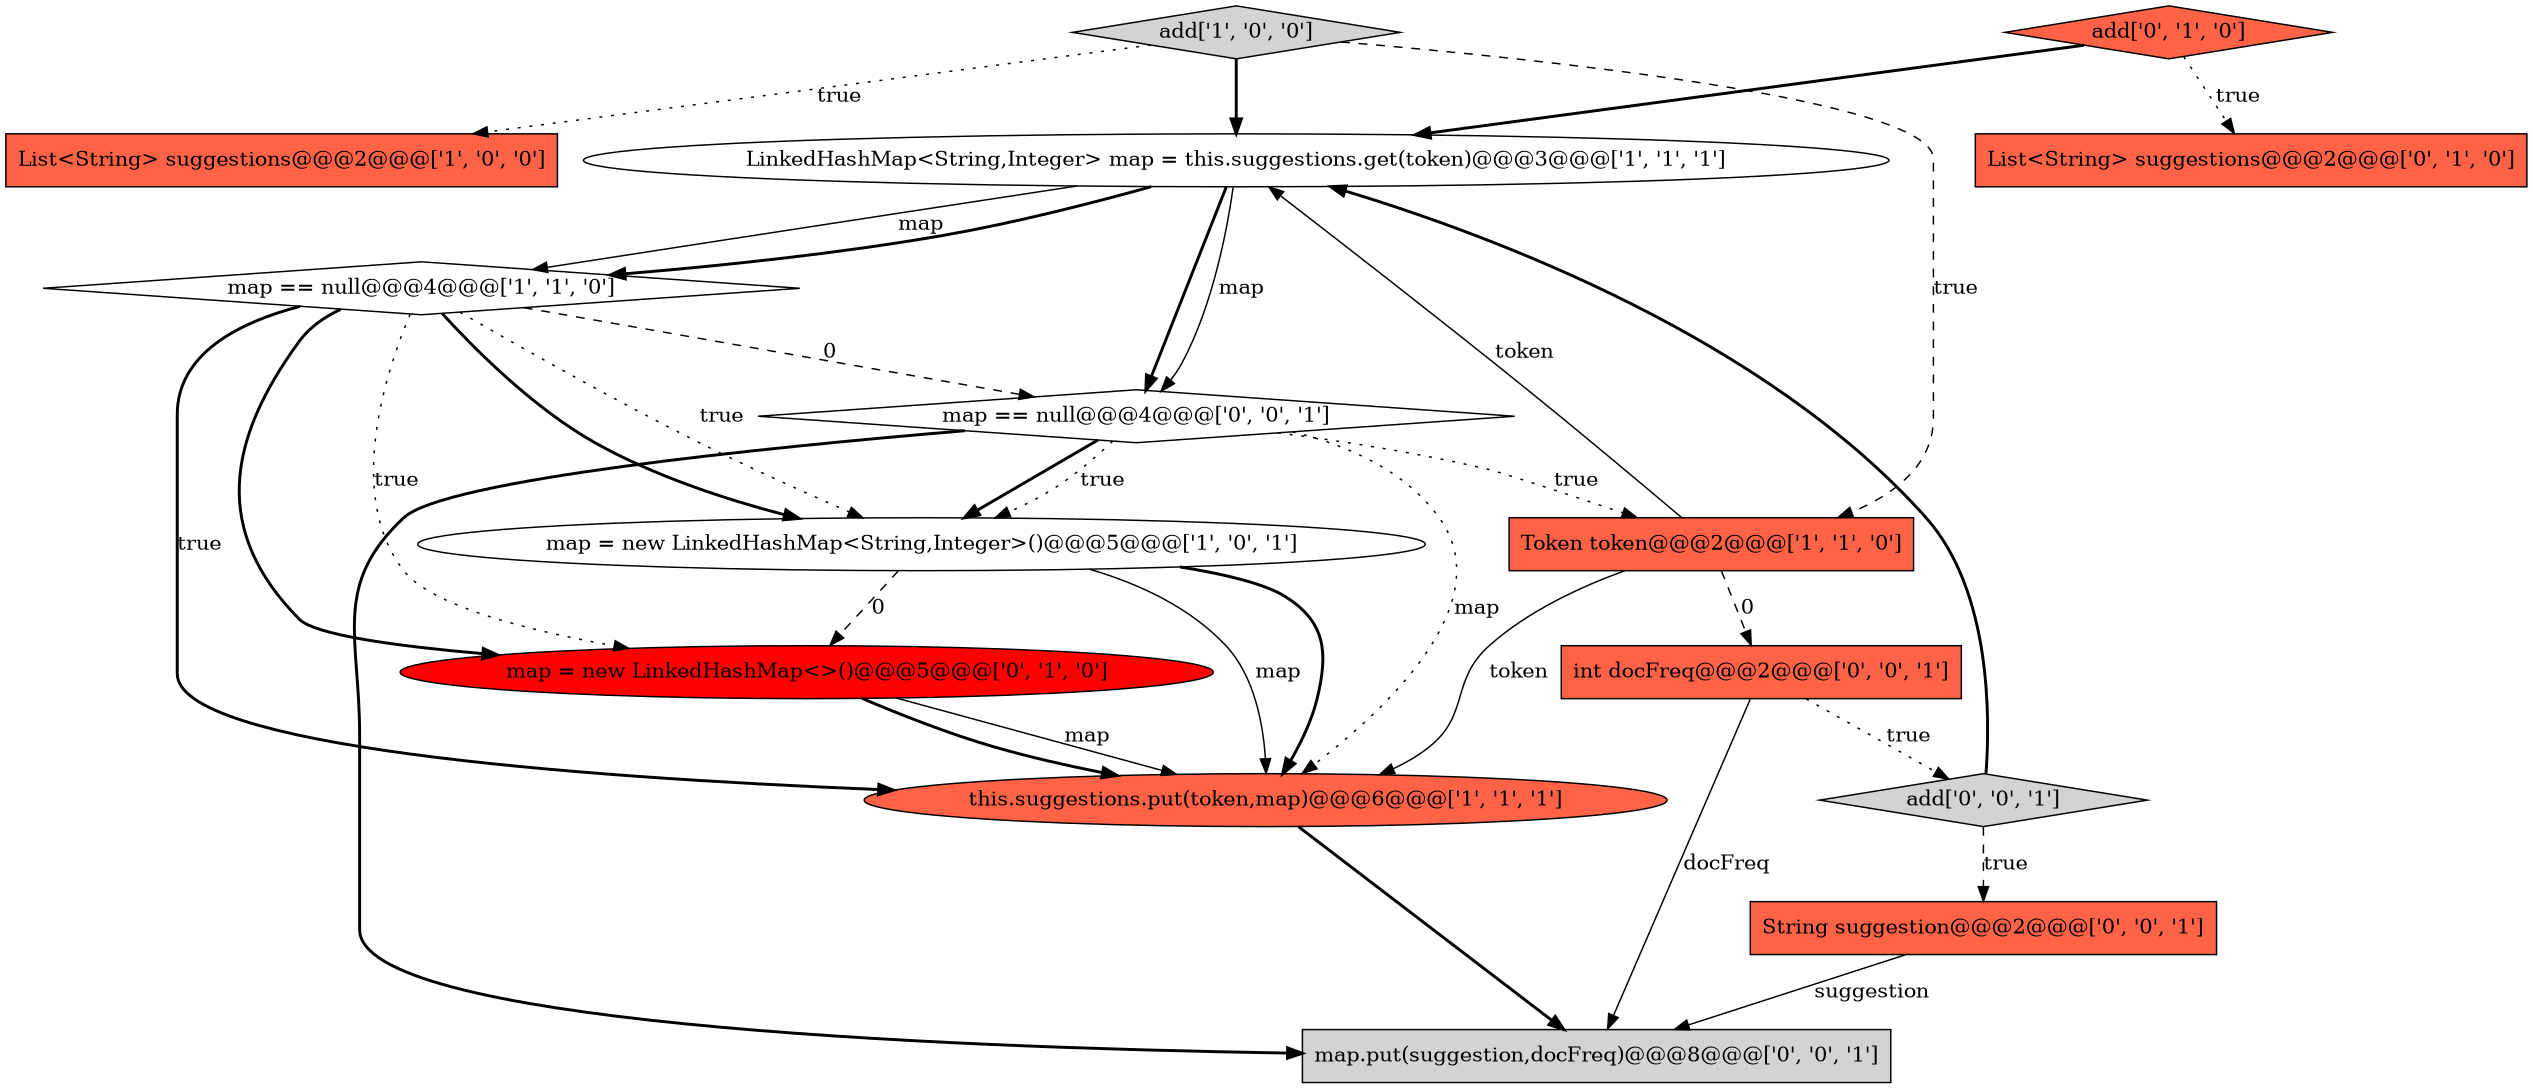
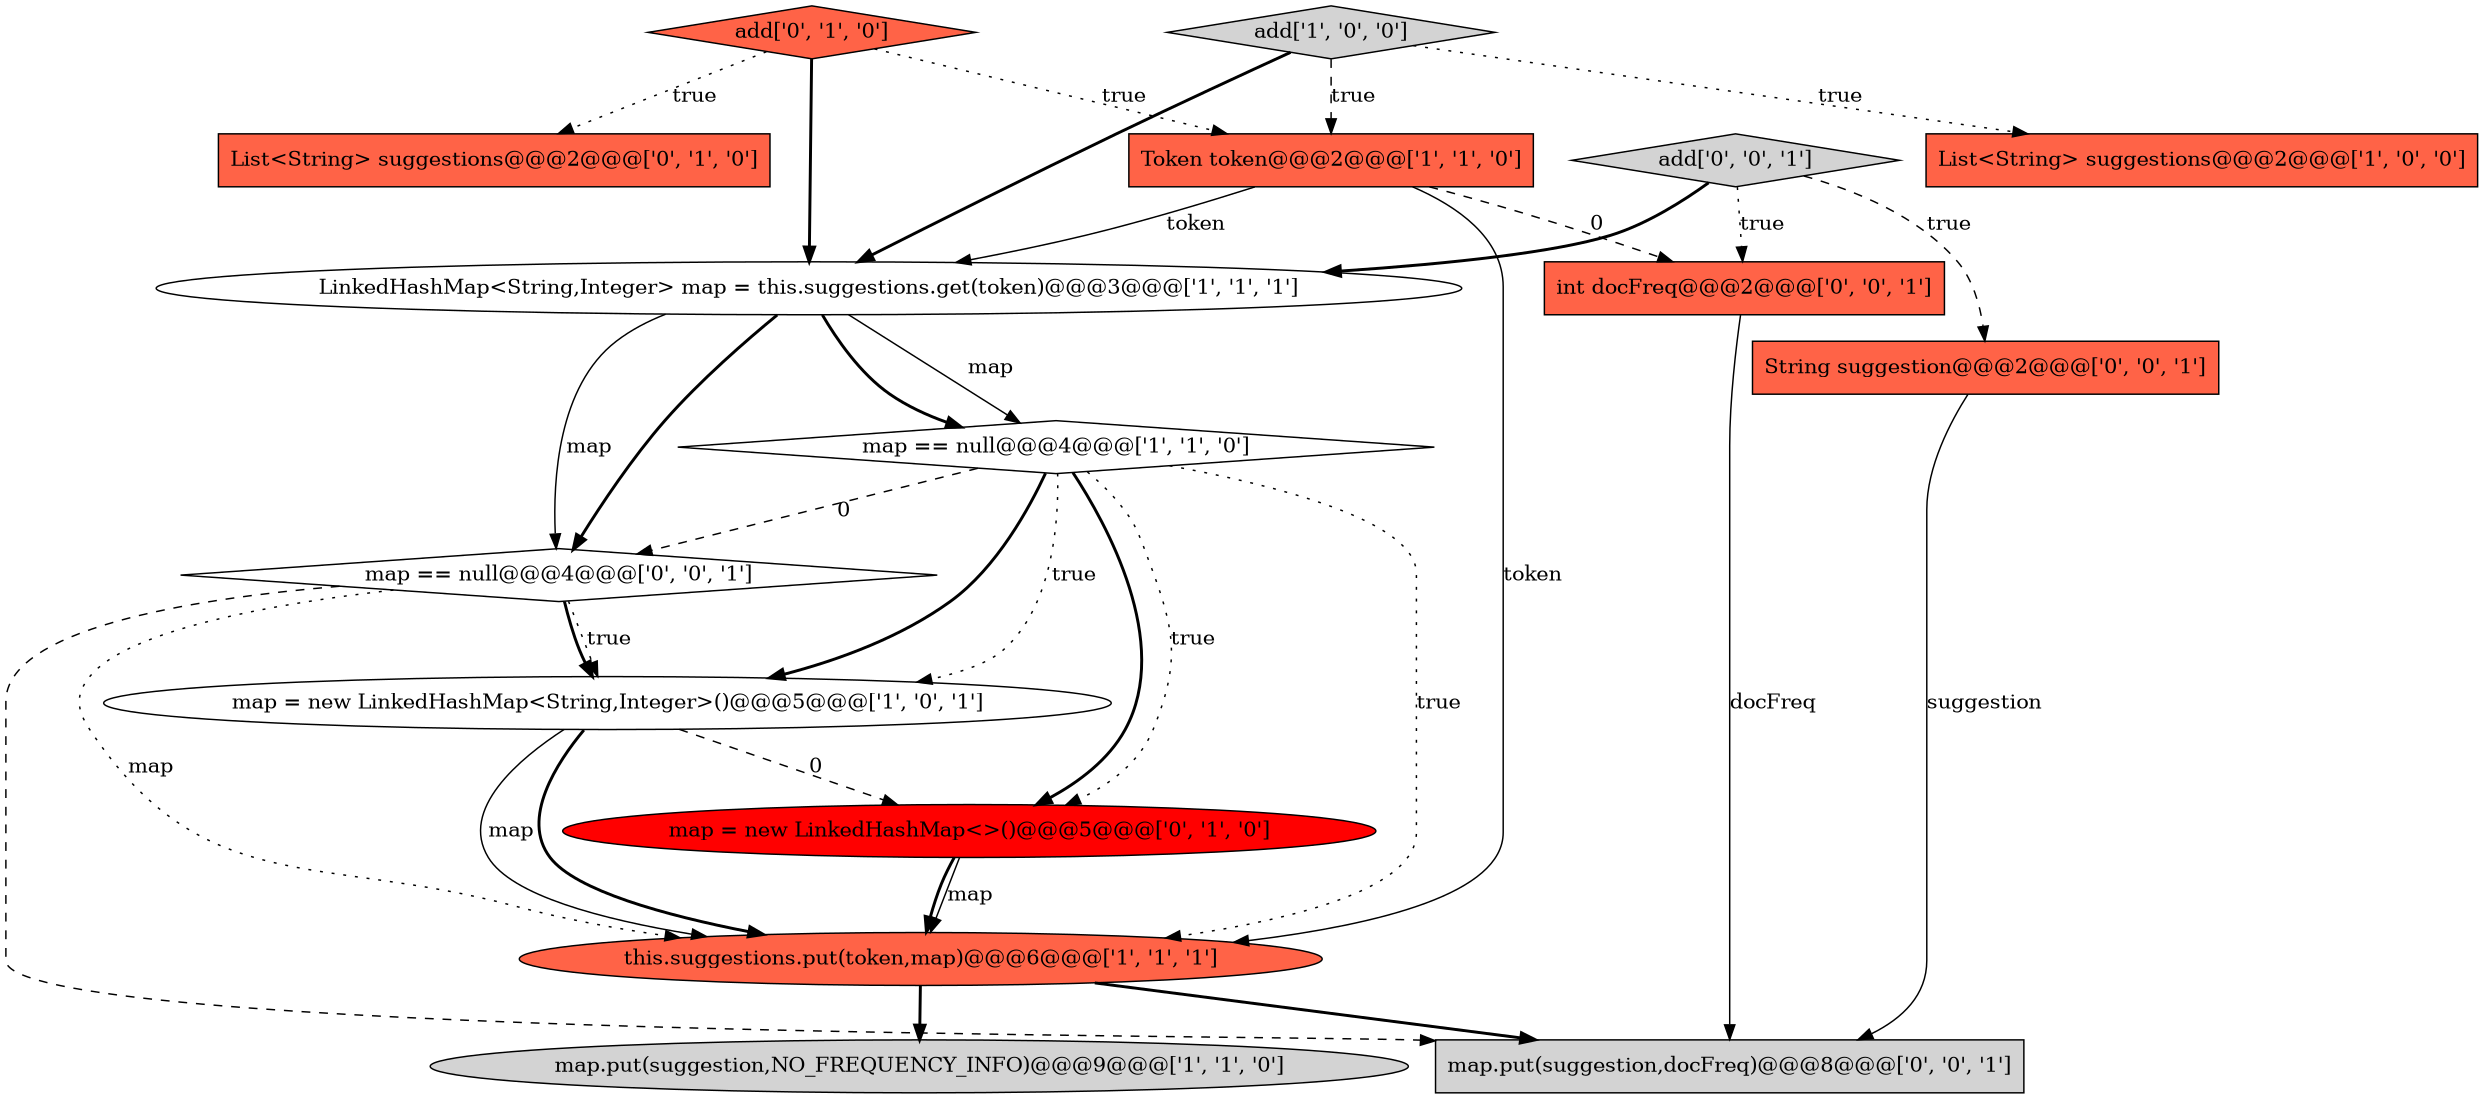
(1453, 462) -> (1043, 90)
(302, 735) -> (1416, 698)
(1871, 735) -> (1739, 217)
(360, 907) -> (395, 1017)
none -> (919, 1066)
